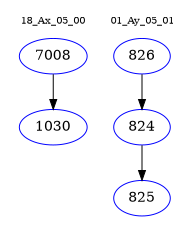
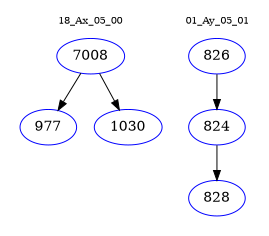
none -> (48, 127)
(142, 198) -> (217, 198)
